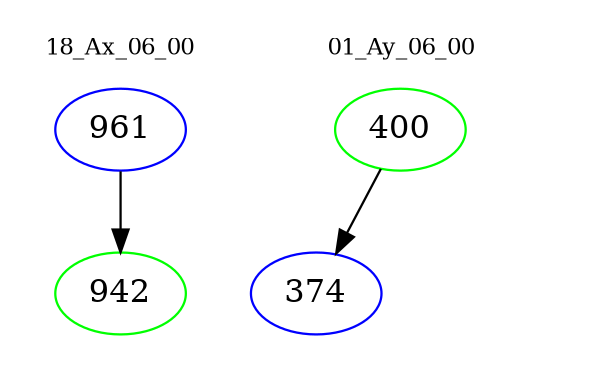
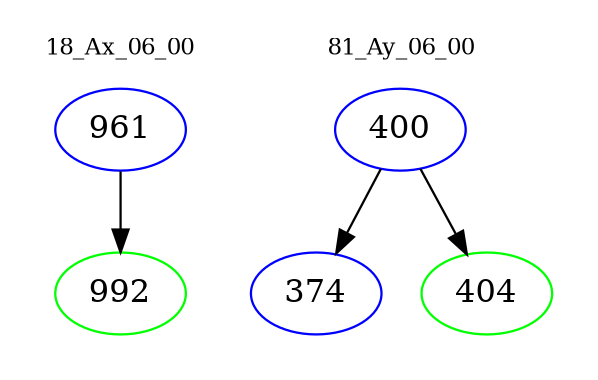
(402, 49) -> (402, 49)
(400, 130) -> (400, 130)
(121, 293) -> (121, 293)
none -> (487, 293)
